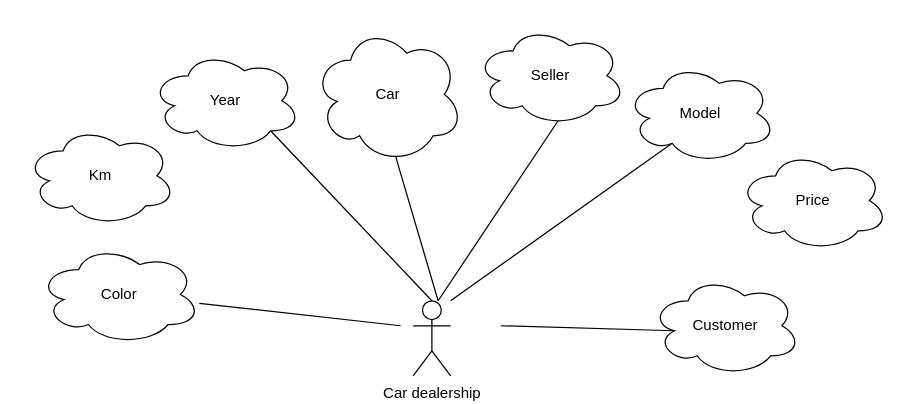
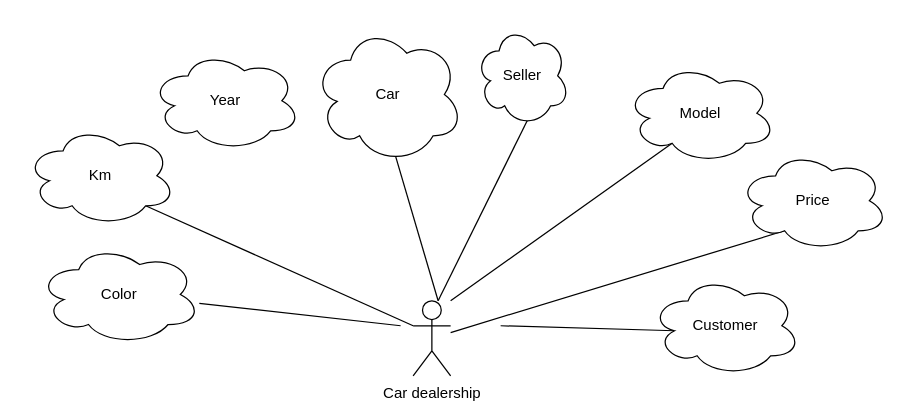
(551, 76) -> (523, 76)
(351, 216) -> none
none -> (279, 265)
none -> (613, 283)
